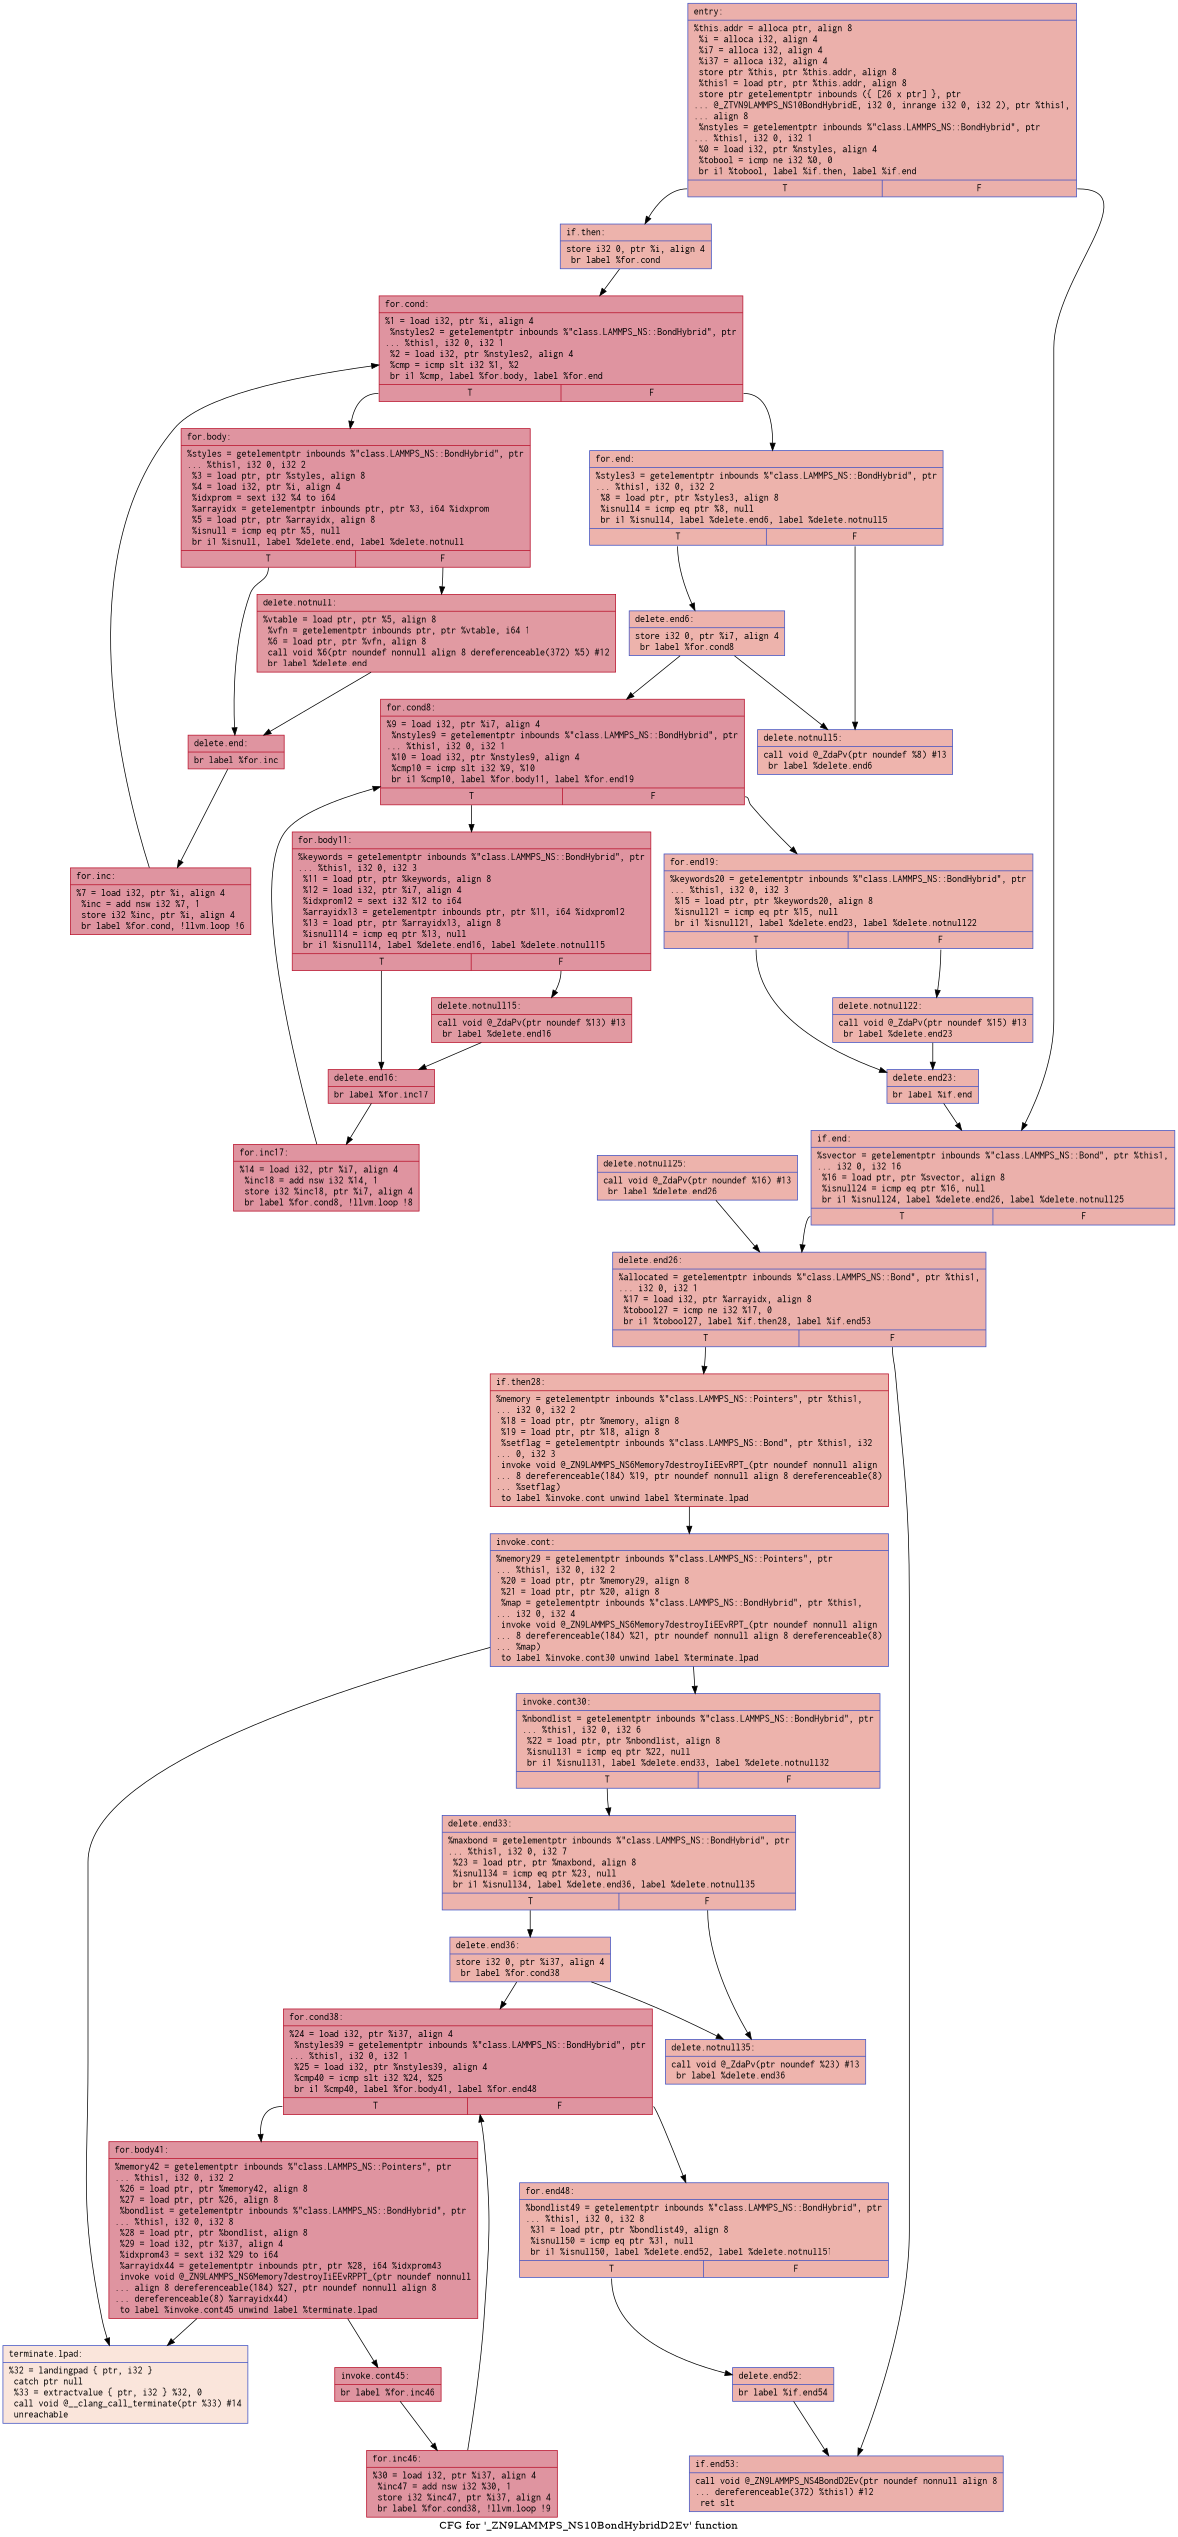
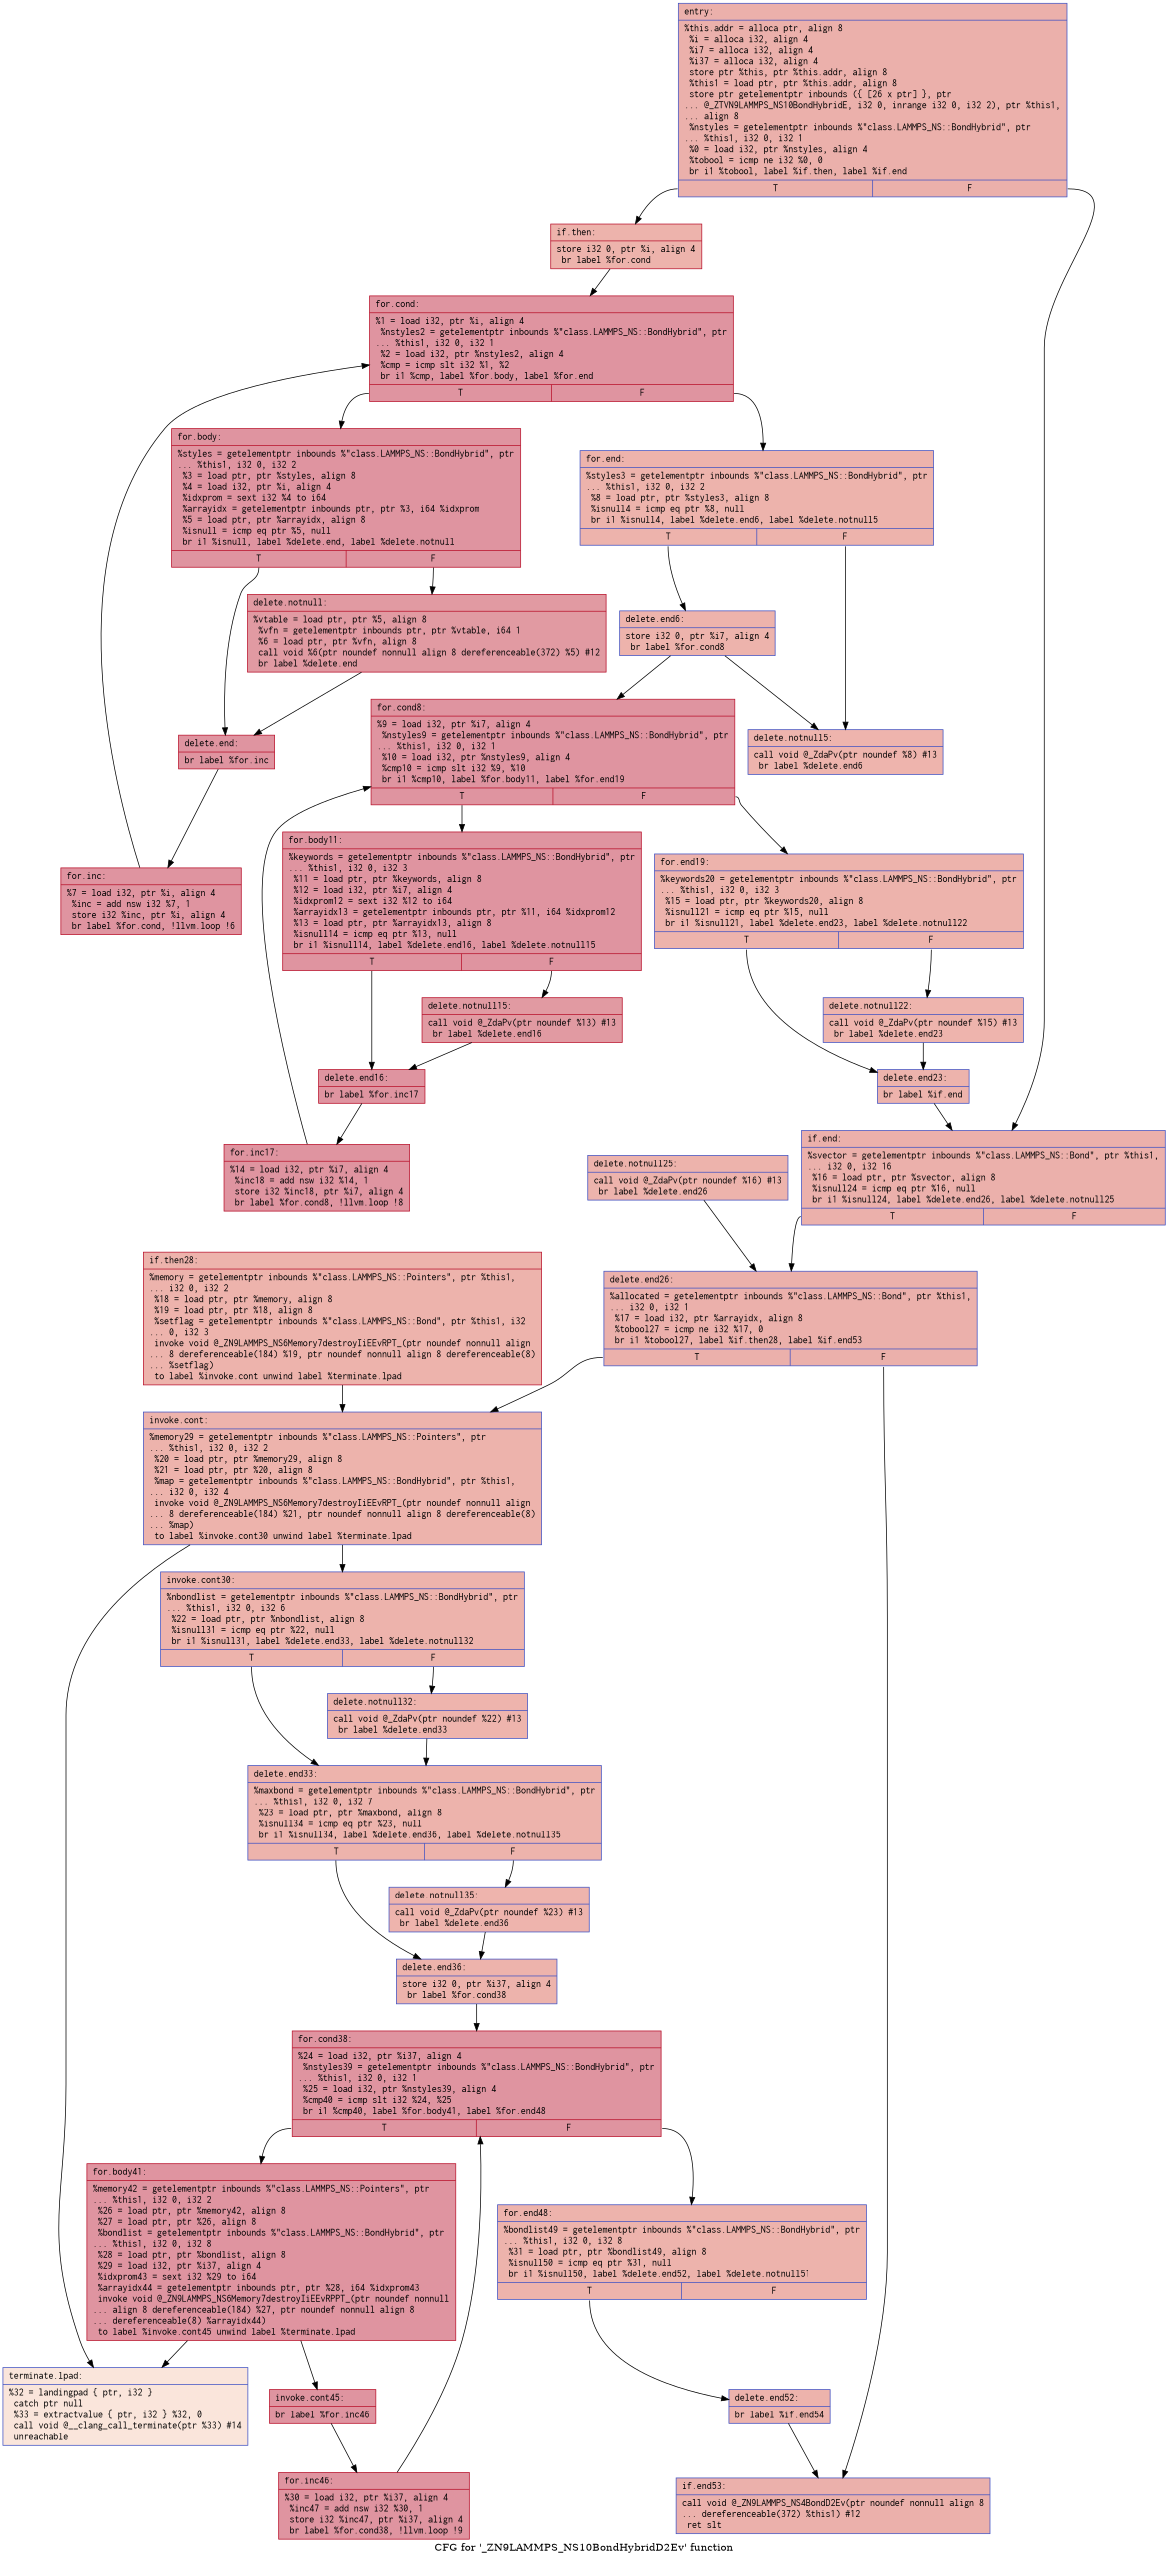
(636, 246) -> (626, 246)
(705, 1357) -> (551, 1384)
none -> (428, 1716)
(655, 2007) -> (484, 1942)
